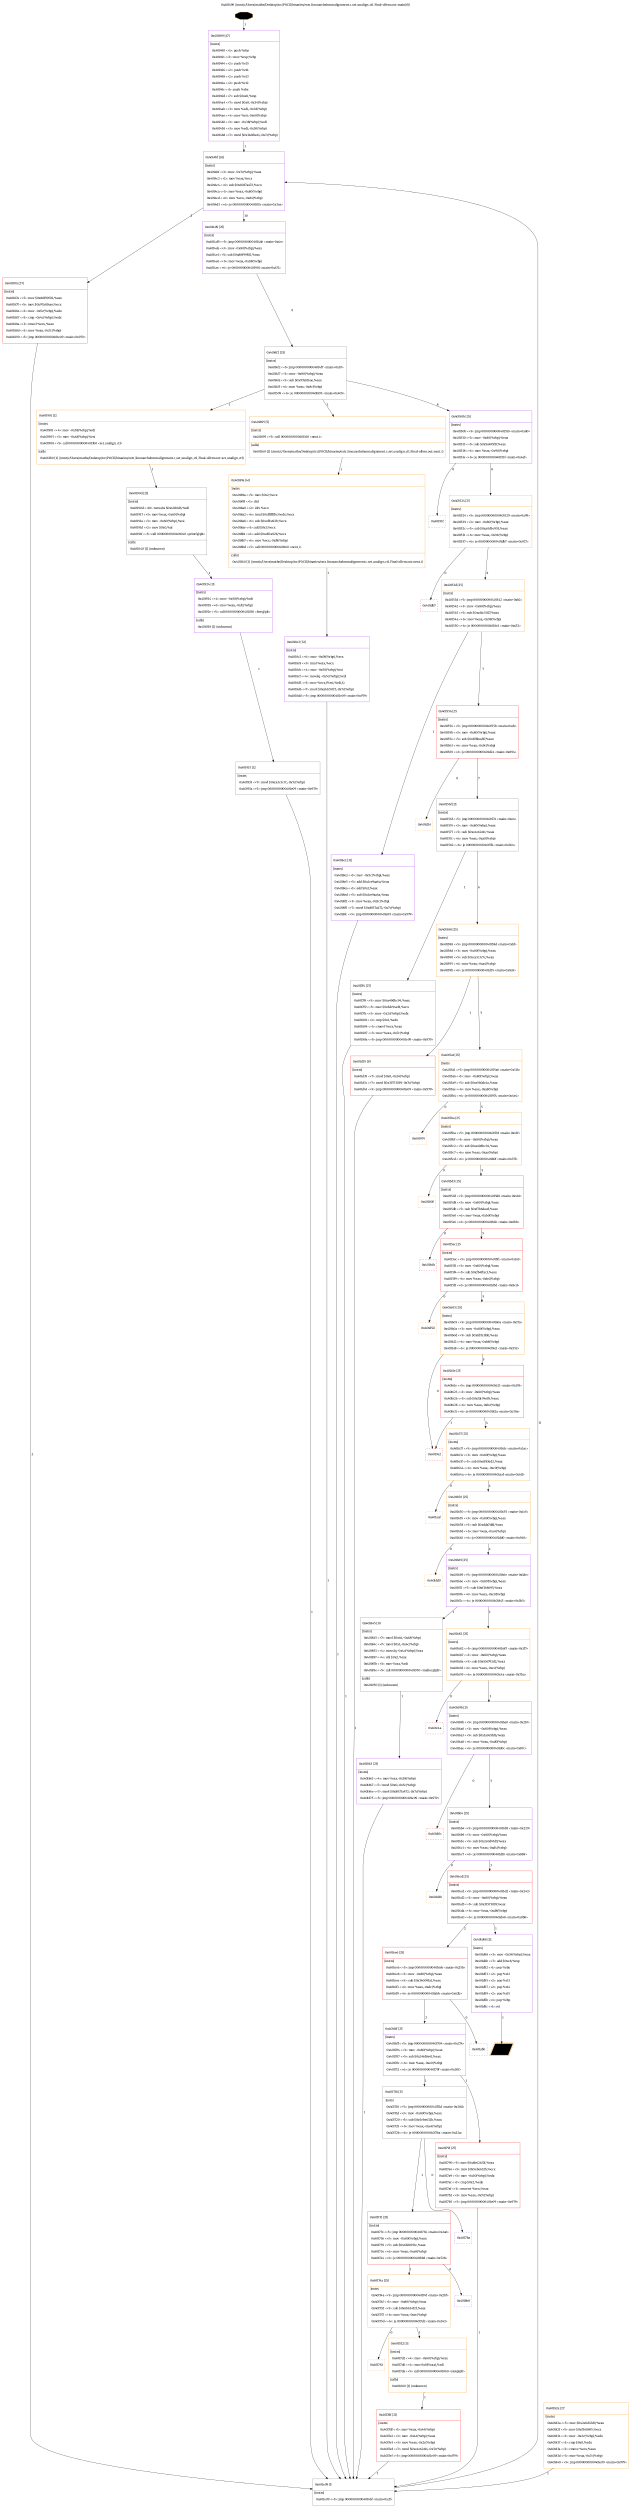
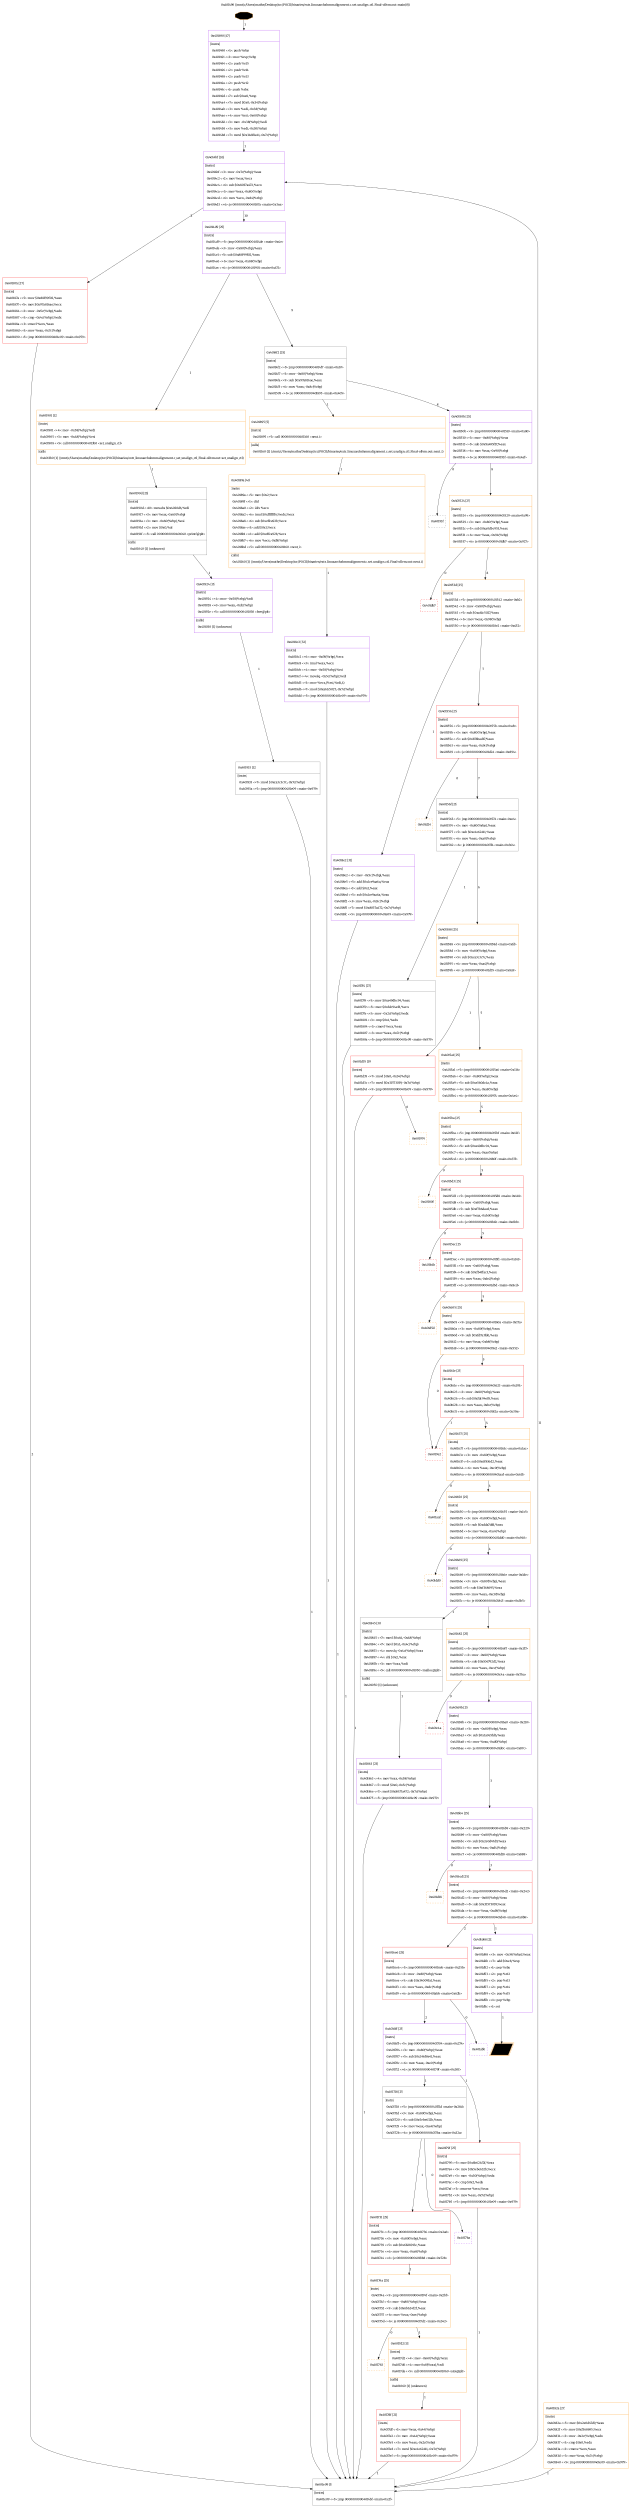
(238, 399) -> (193, 341)
(434, 1116) -> (408, 1113)
(435, 1834) -> none
(463, 2301) -> none
